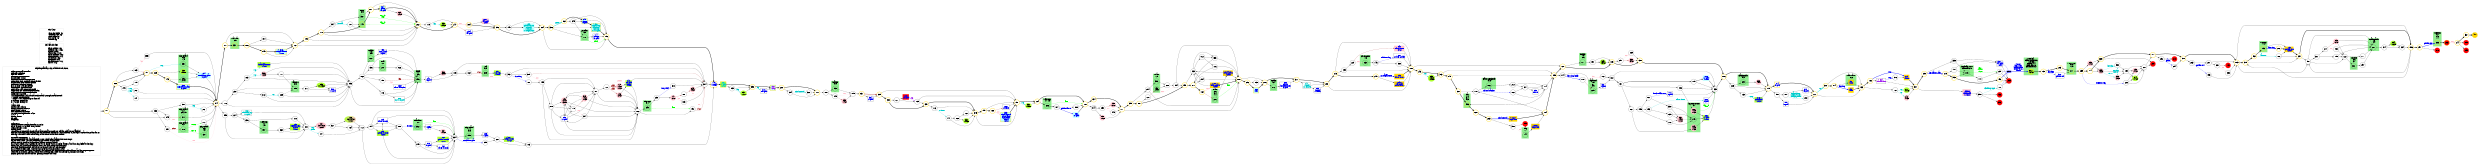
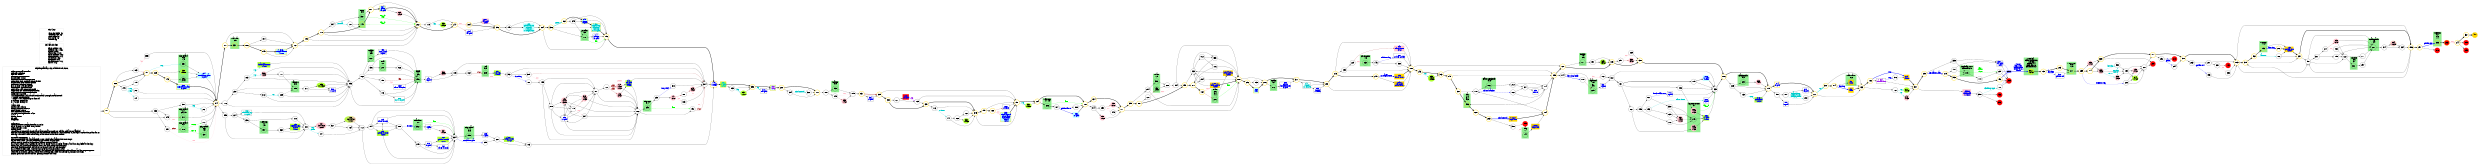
(596, 41) -> (596, 41)
(2393, 43) -> (2393, 43)
